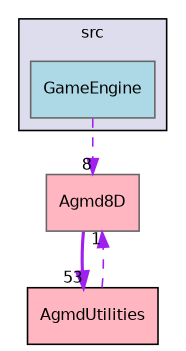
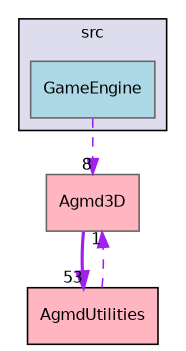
(93, 203) -> (93, 203)
